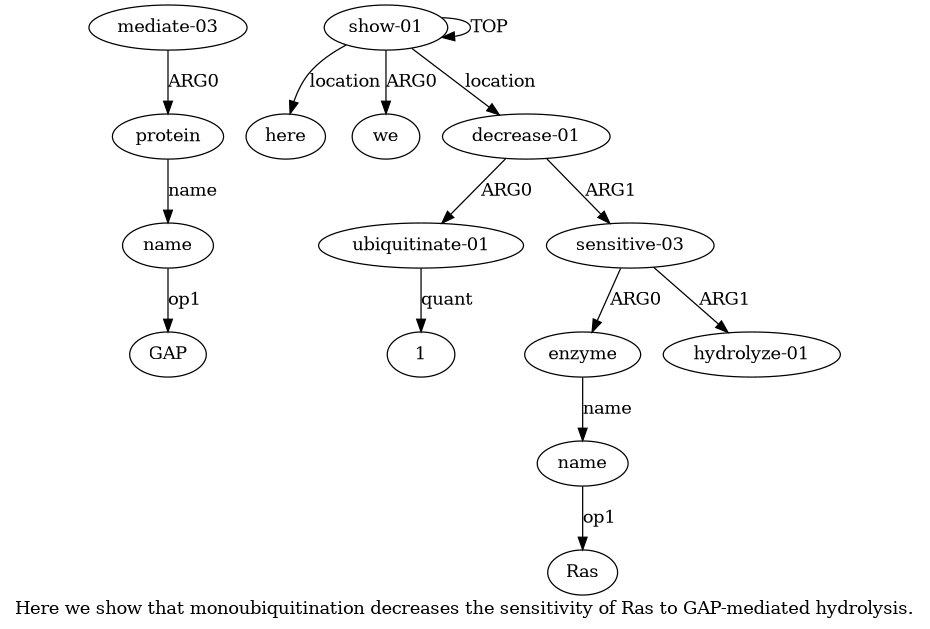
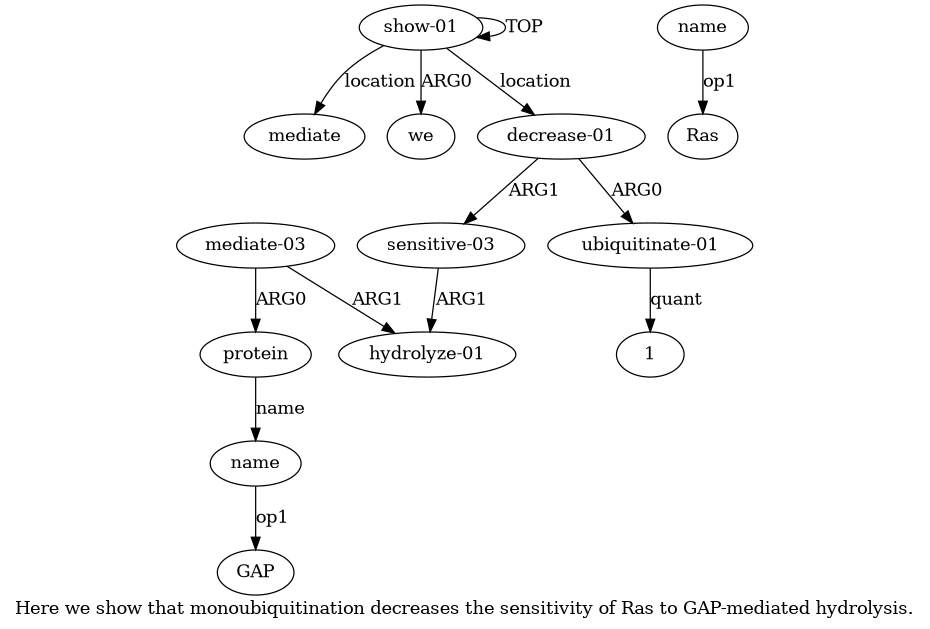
(286, 137) -> (305, 137)
none -> (336, 296)
(583, 355) -> none
